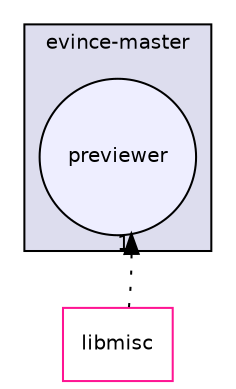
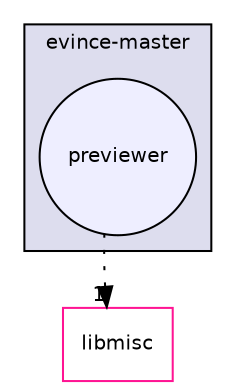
(131, 281) -> (104, 264)
